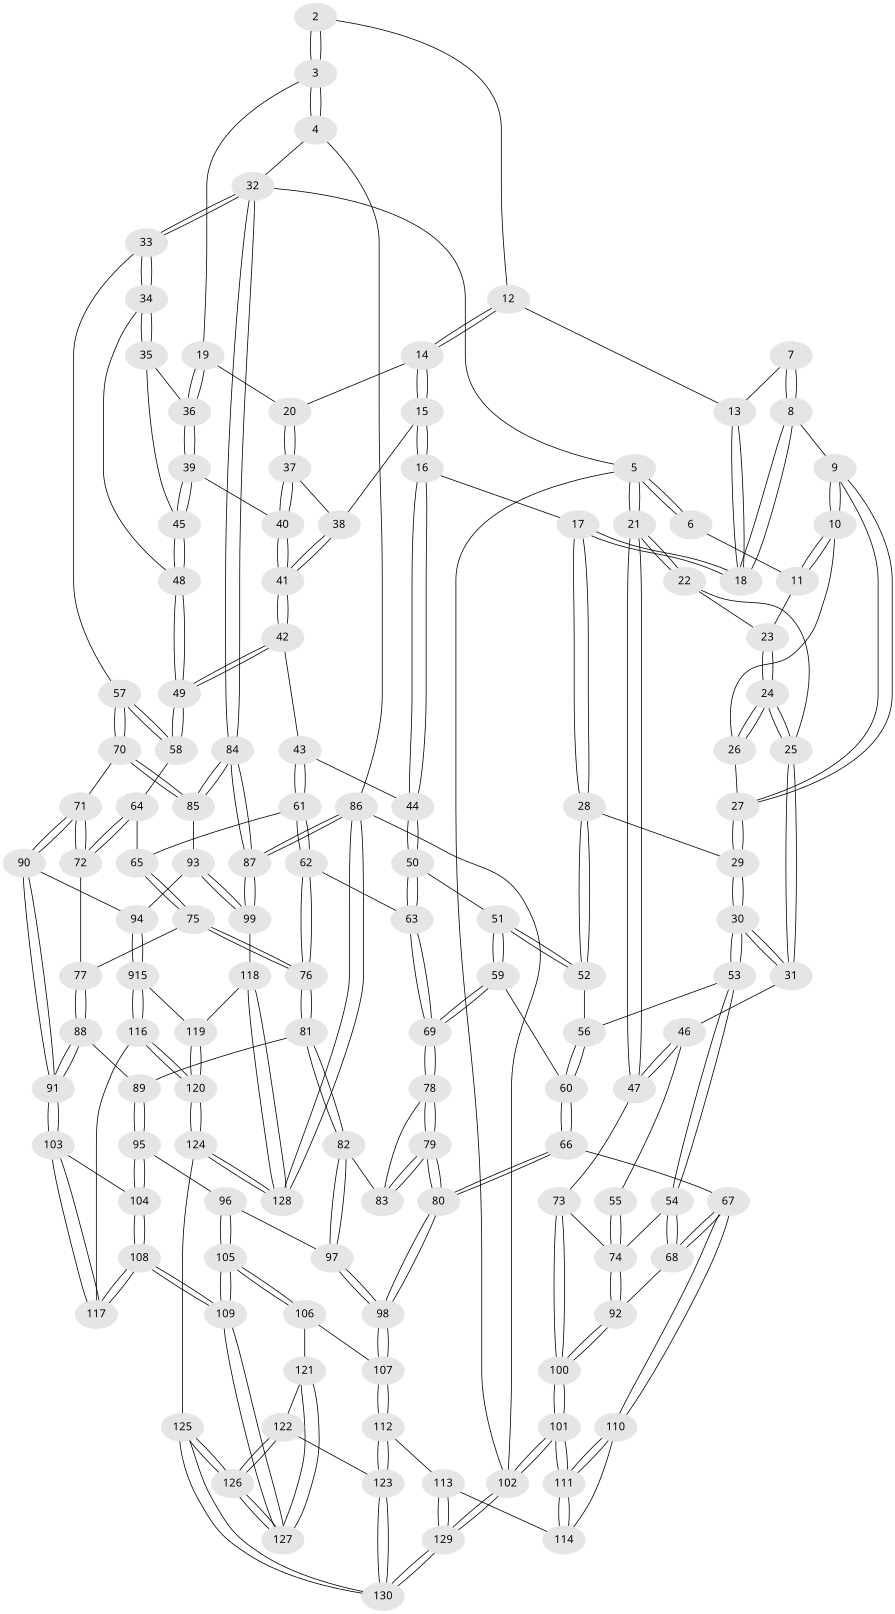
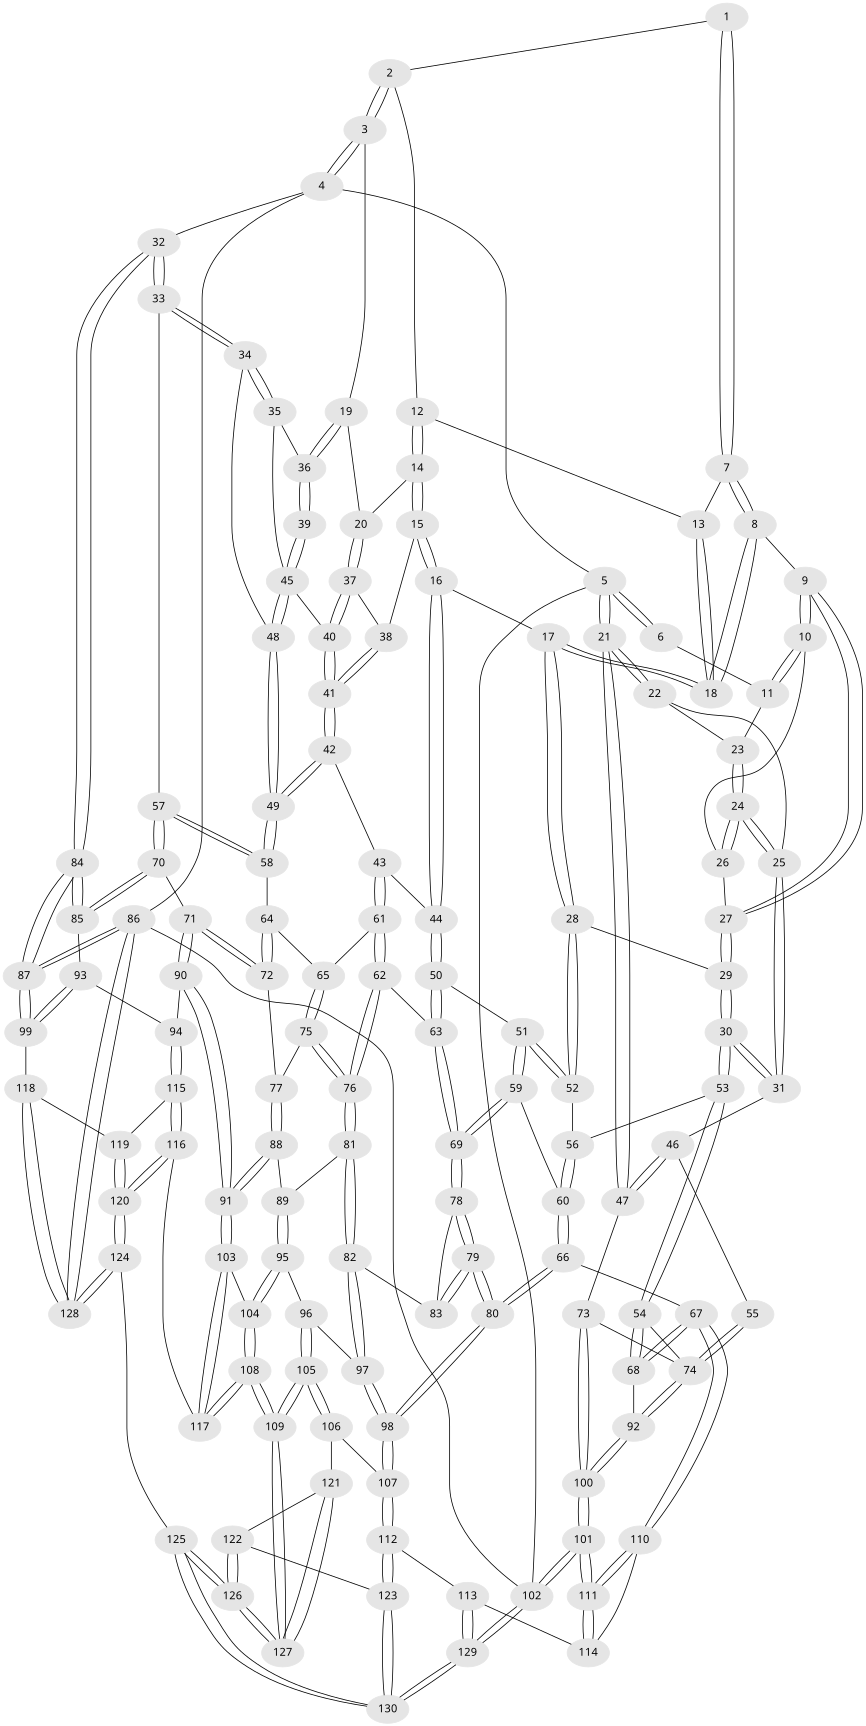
none -> (727, 17)
(465, 306) -> (506, 347)
(236, 497) -> (309, 609)
(138, 976) -> (176, 1089)
